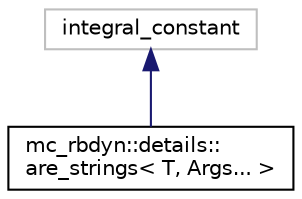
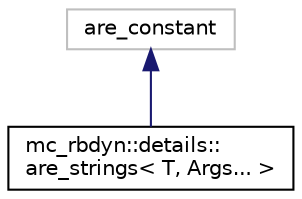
(151, 29) -> (151, 29)
